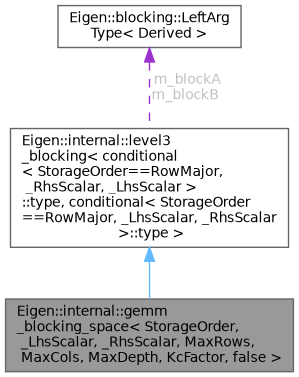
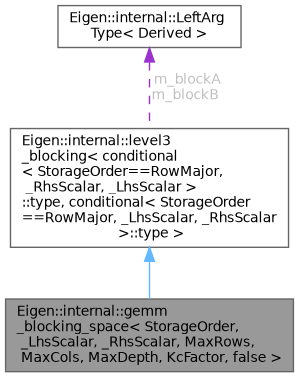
(150, 27) -> (150, 27)
